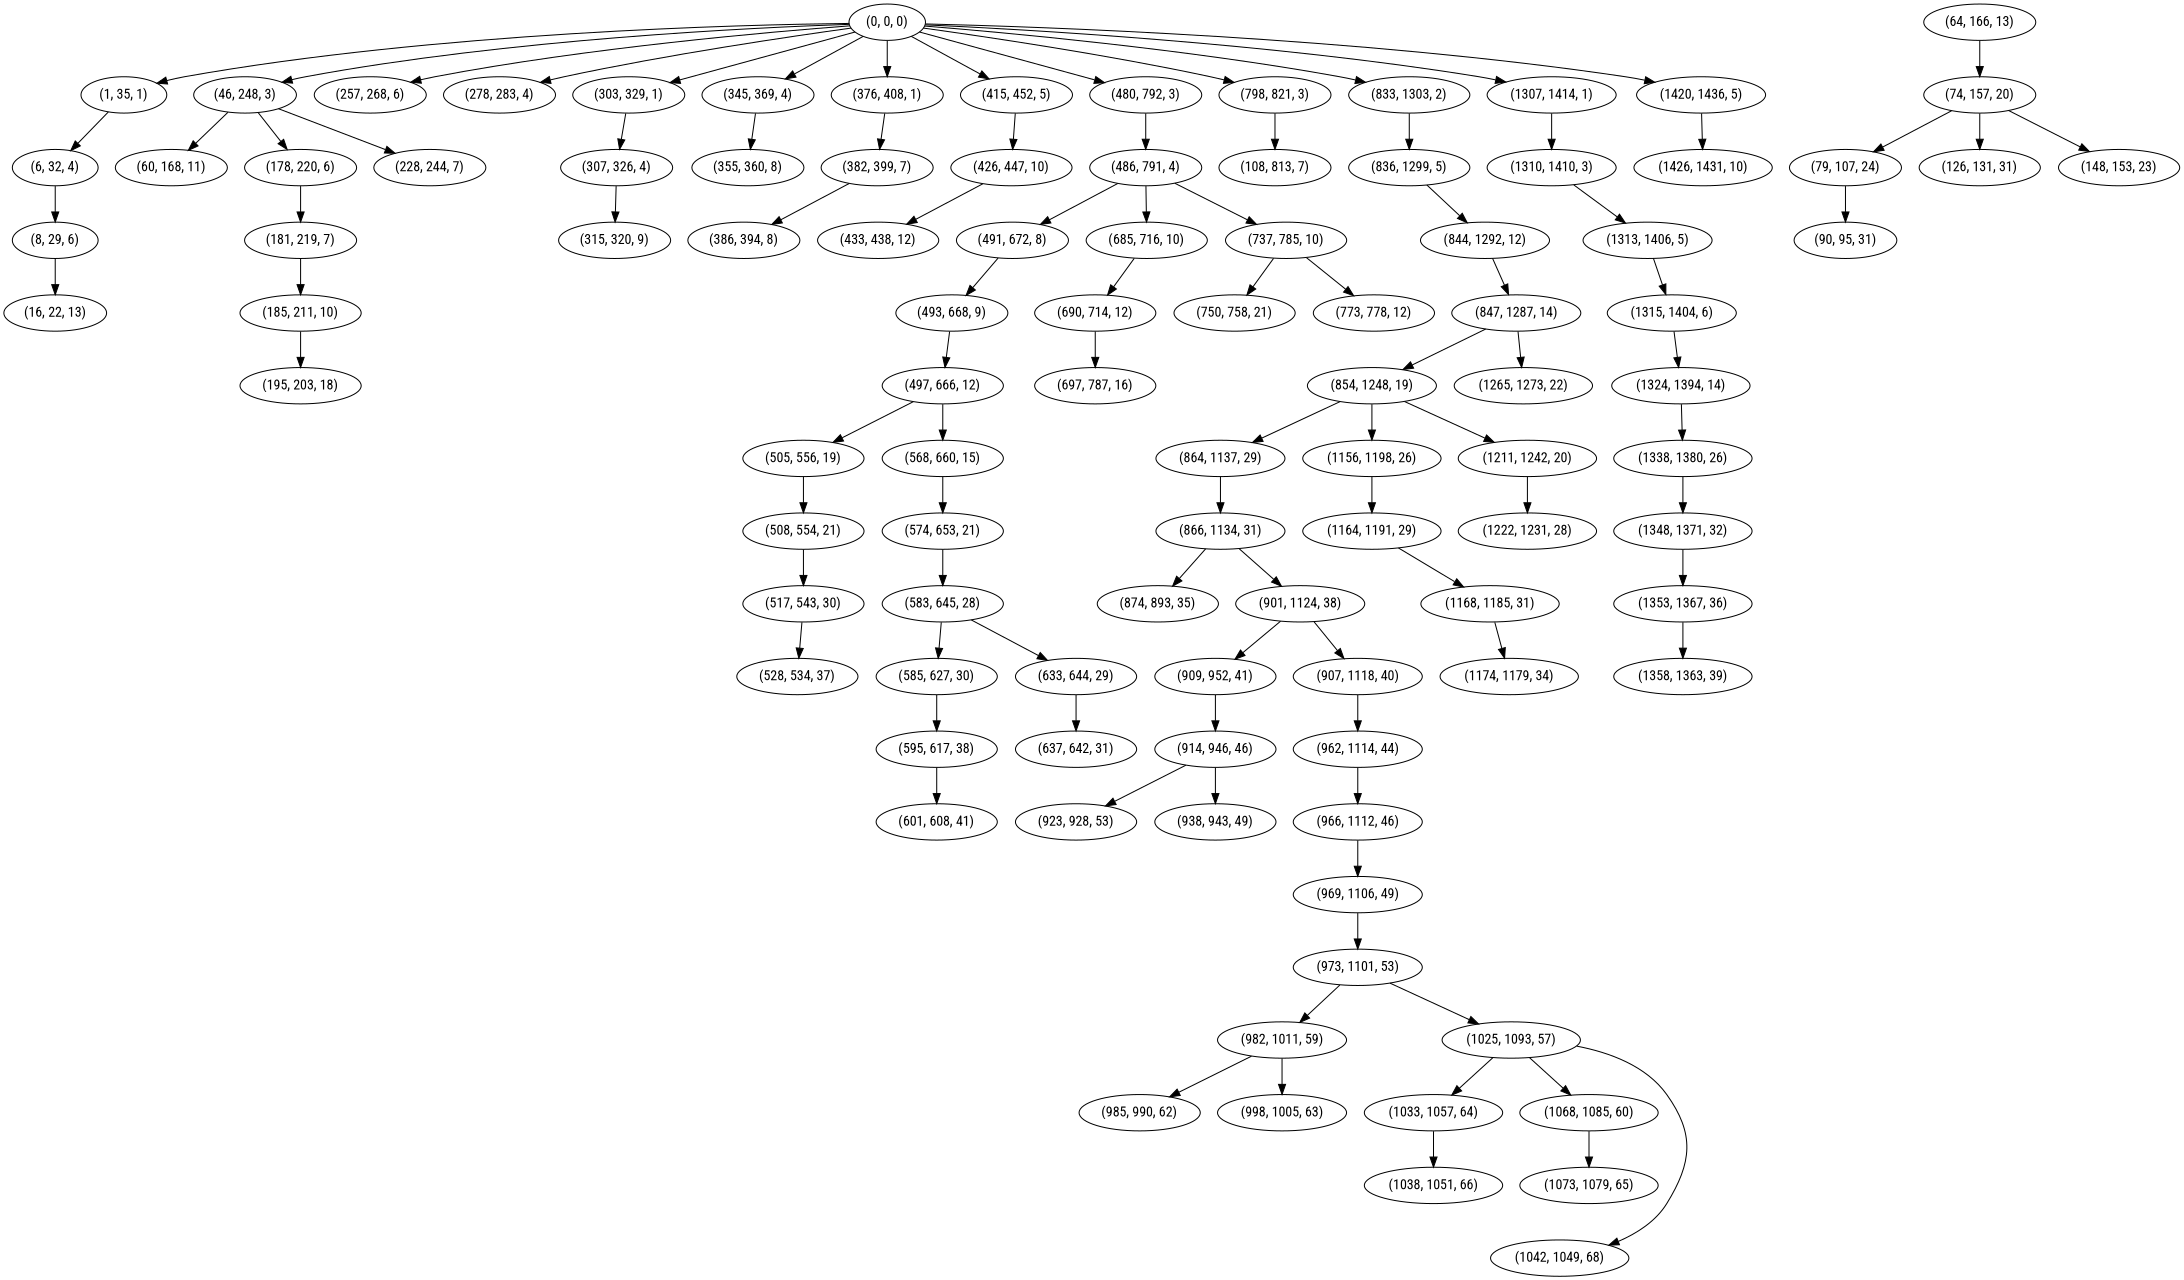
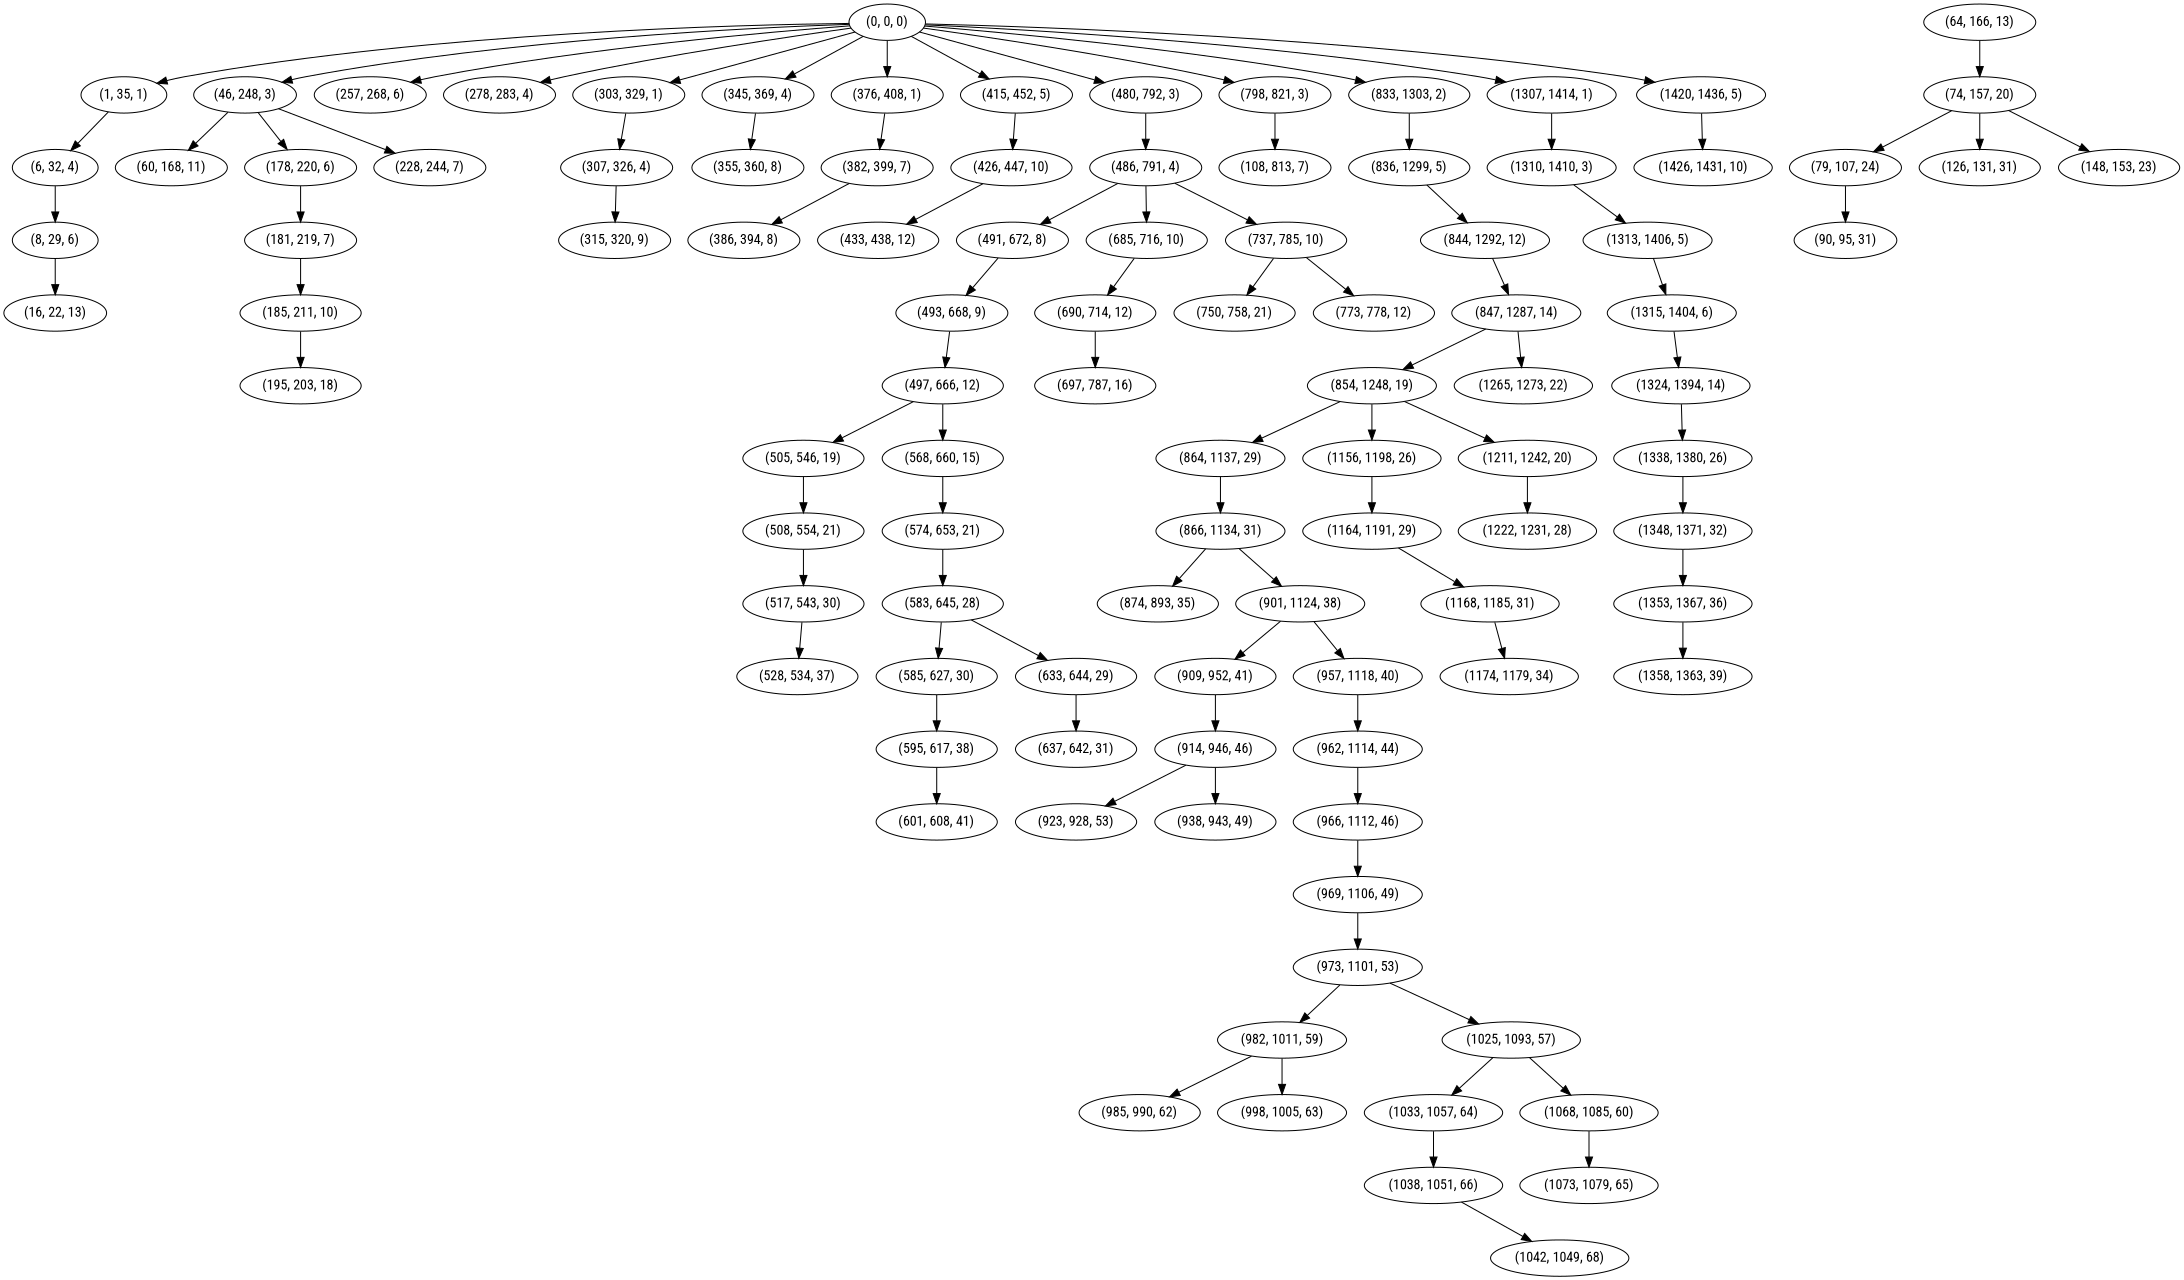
(803, 458) -> (803, 458)
(1358, 677) -> (1358, 677)
(1684, 1128) -> (1492, 1219)
